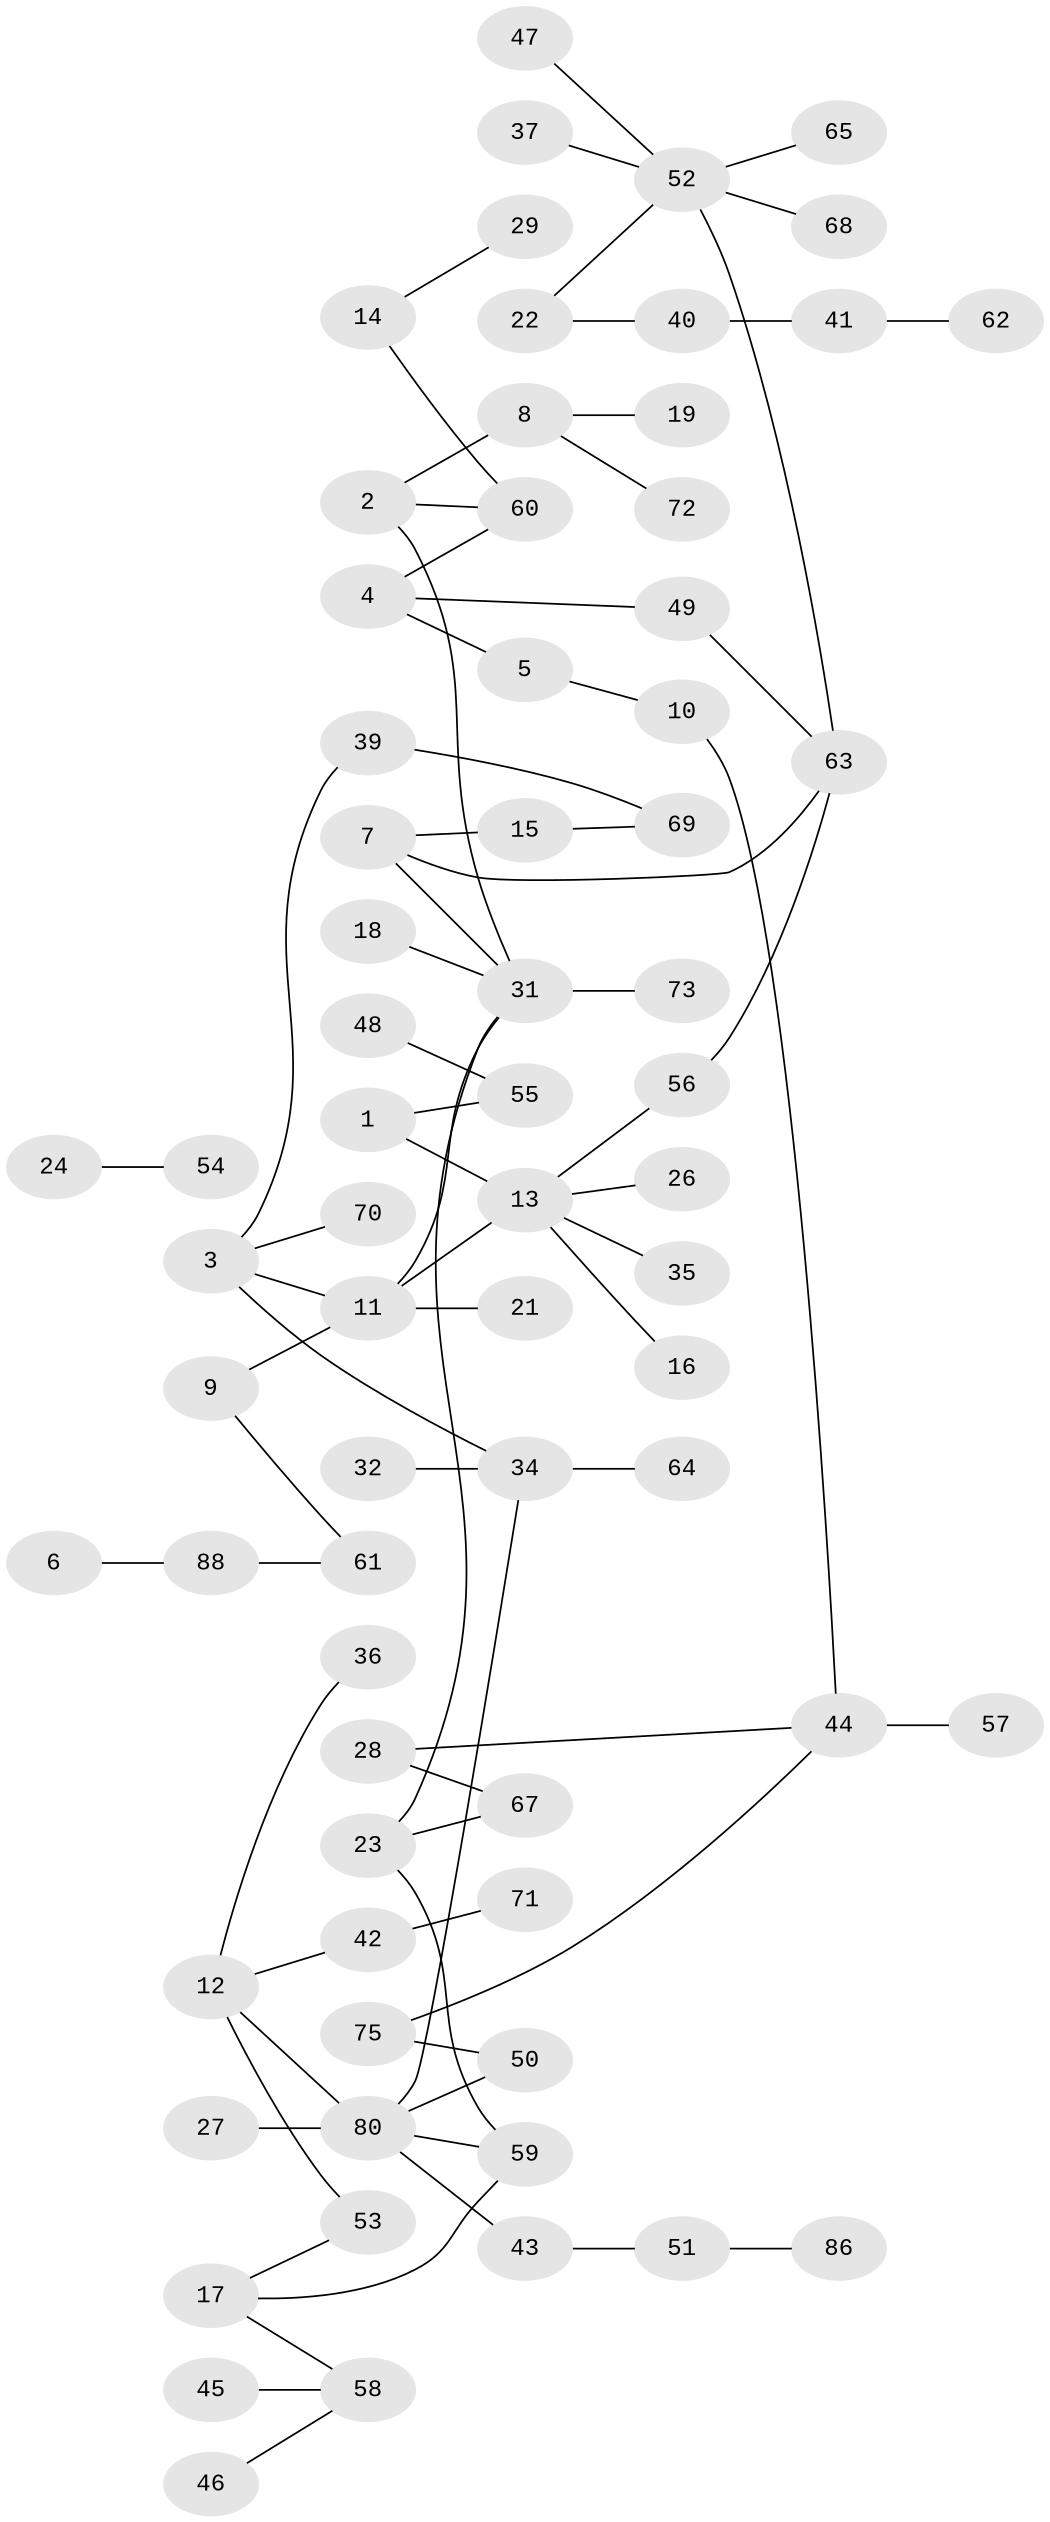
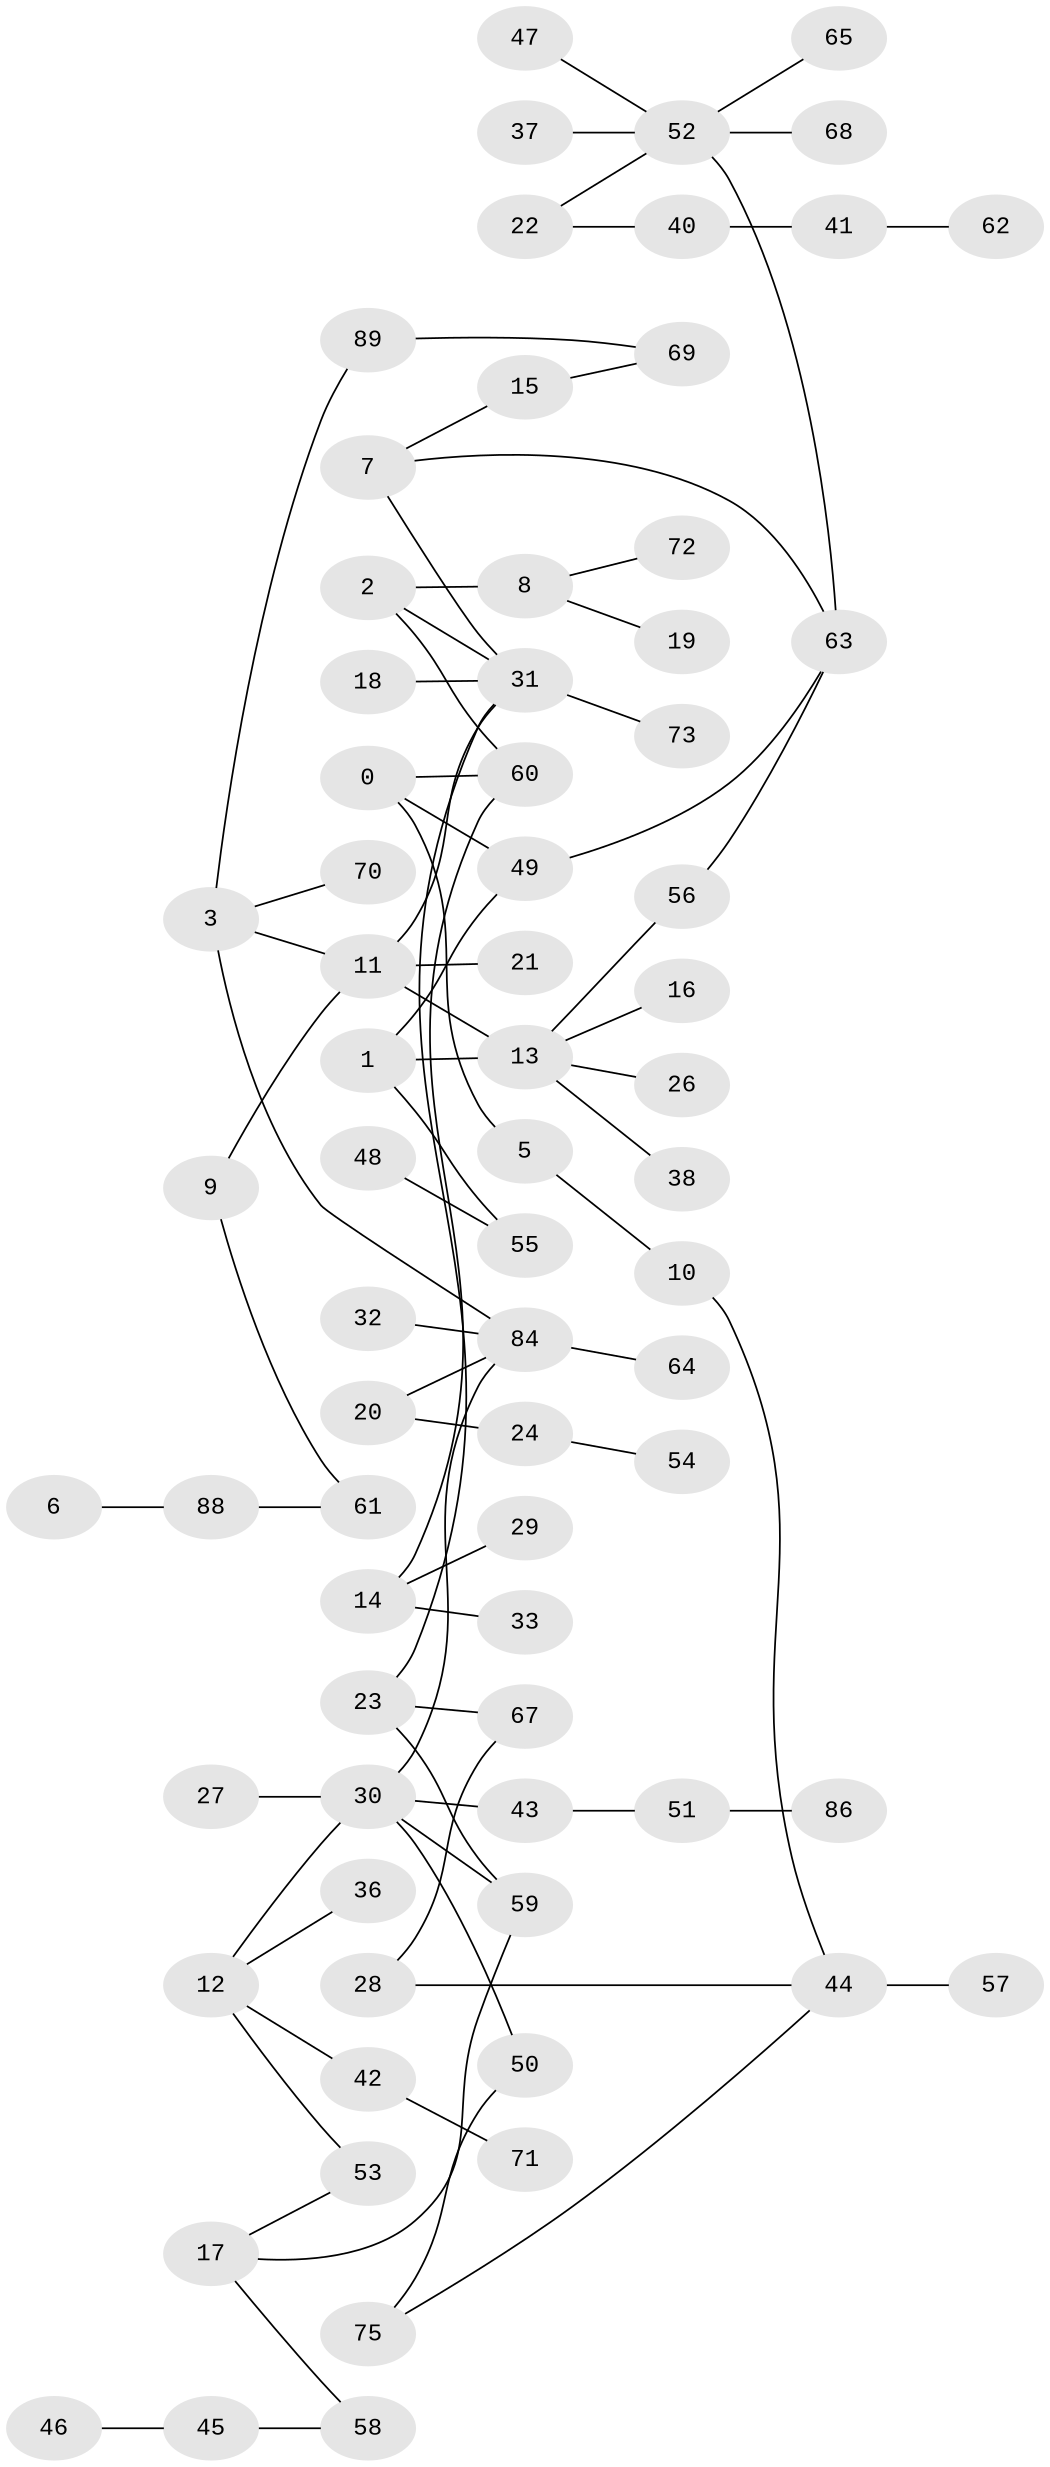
(368, 597) -> (368, 778)
(368, 743) -> (368, 340)
none -> (457, 946)
(682, 1273) -> (682, 1179)
none -> (368, 1413)
(525, 1469) -> (525, 1340)
none -> (525, 1622)
(368, 2128) -> (368, 1797)
(290, 2437) -> (133, 2428)
